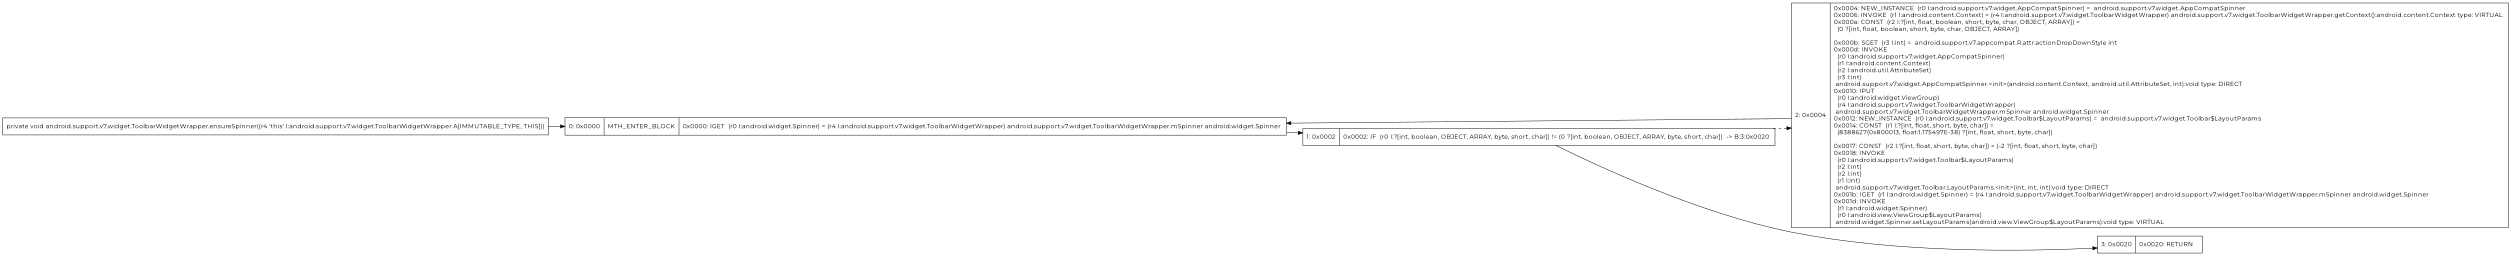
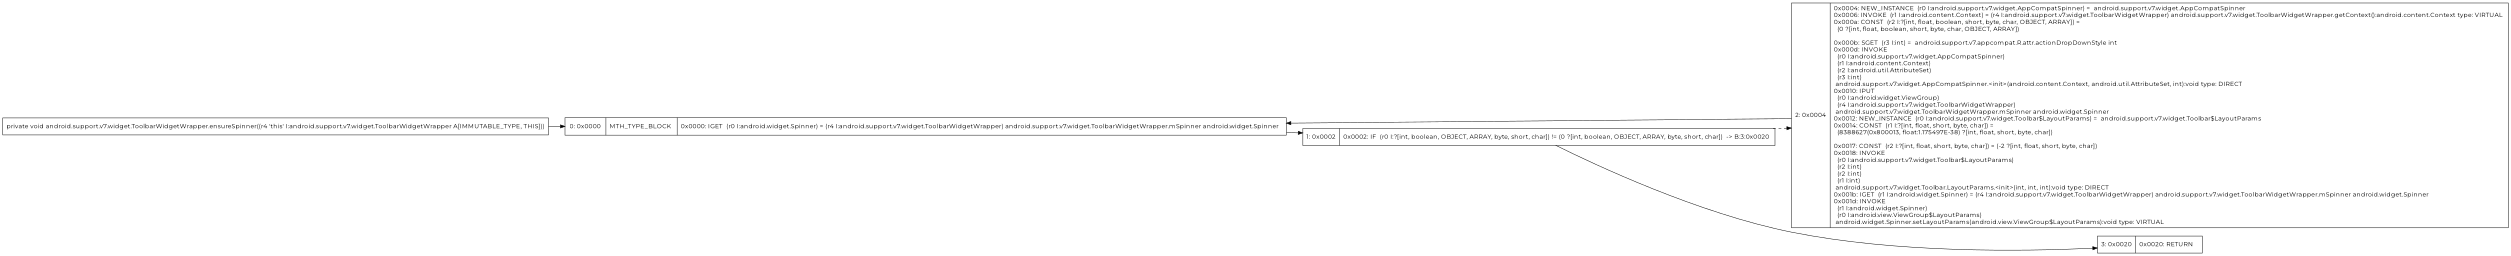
(642, 126) -> (641, 126)
